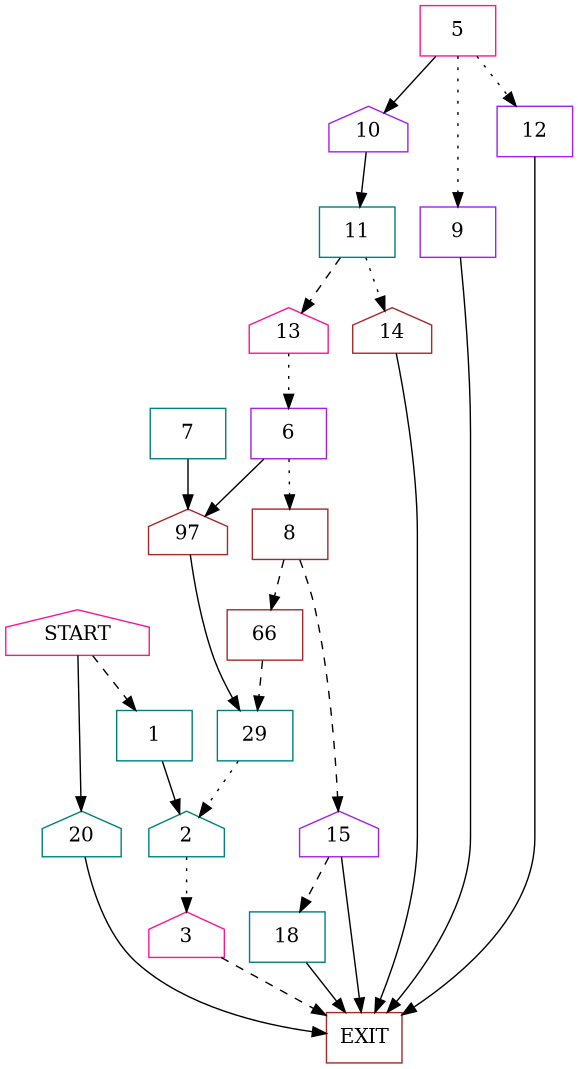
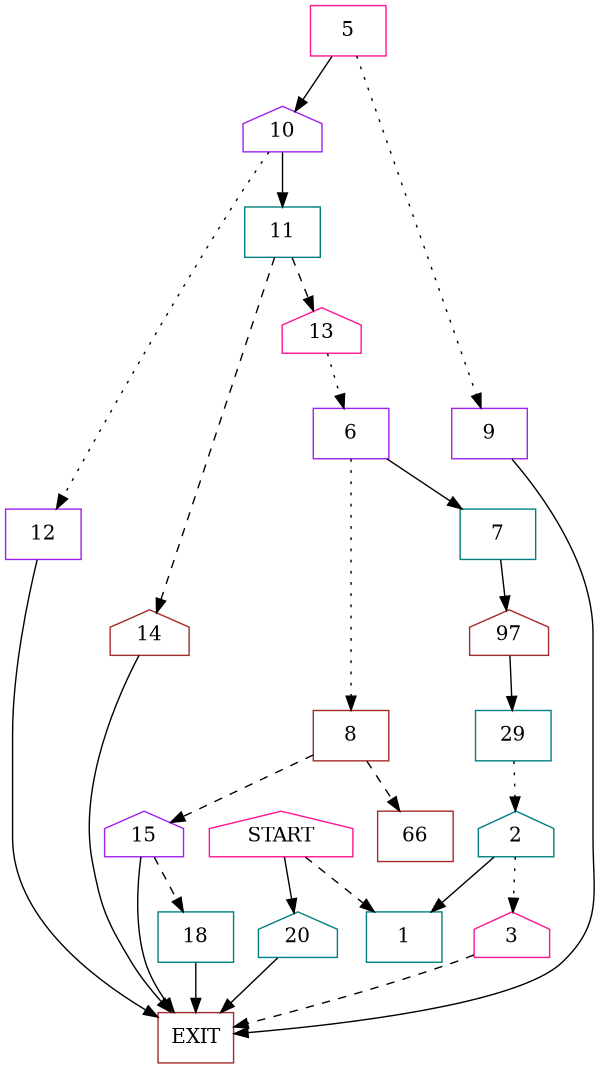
(492, 76) -> (163, 322)
(373, 278) -> (218, 428)
(240, 483) -> (419, 480)
(261, 678) -> none
(169, 781) -> (468, 880)
